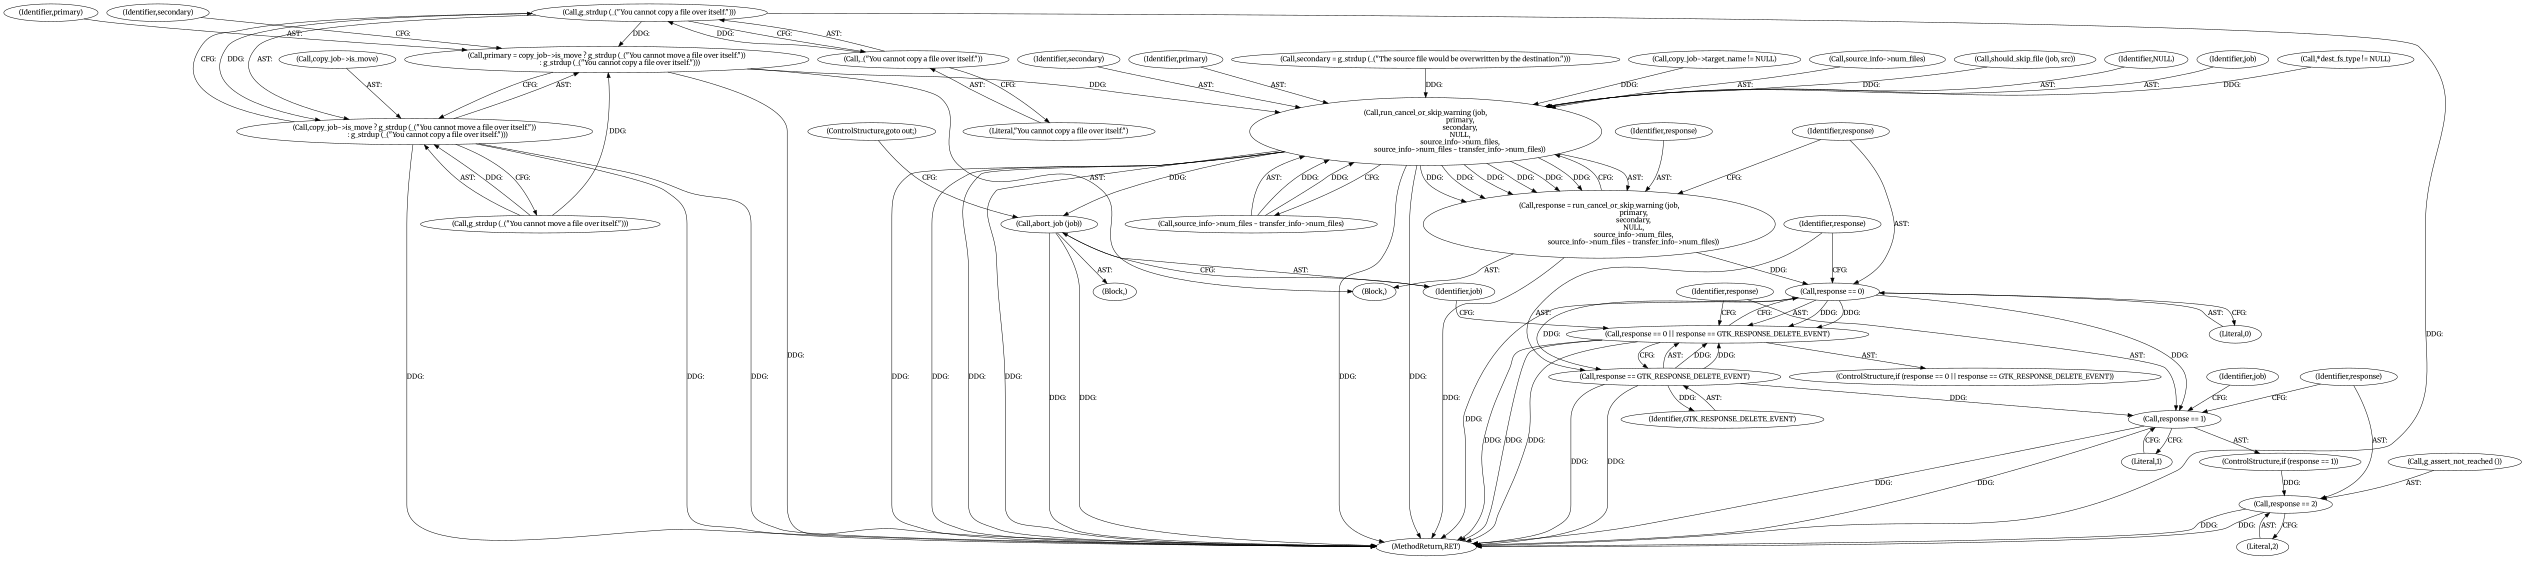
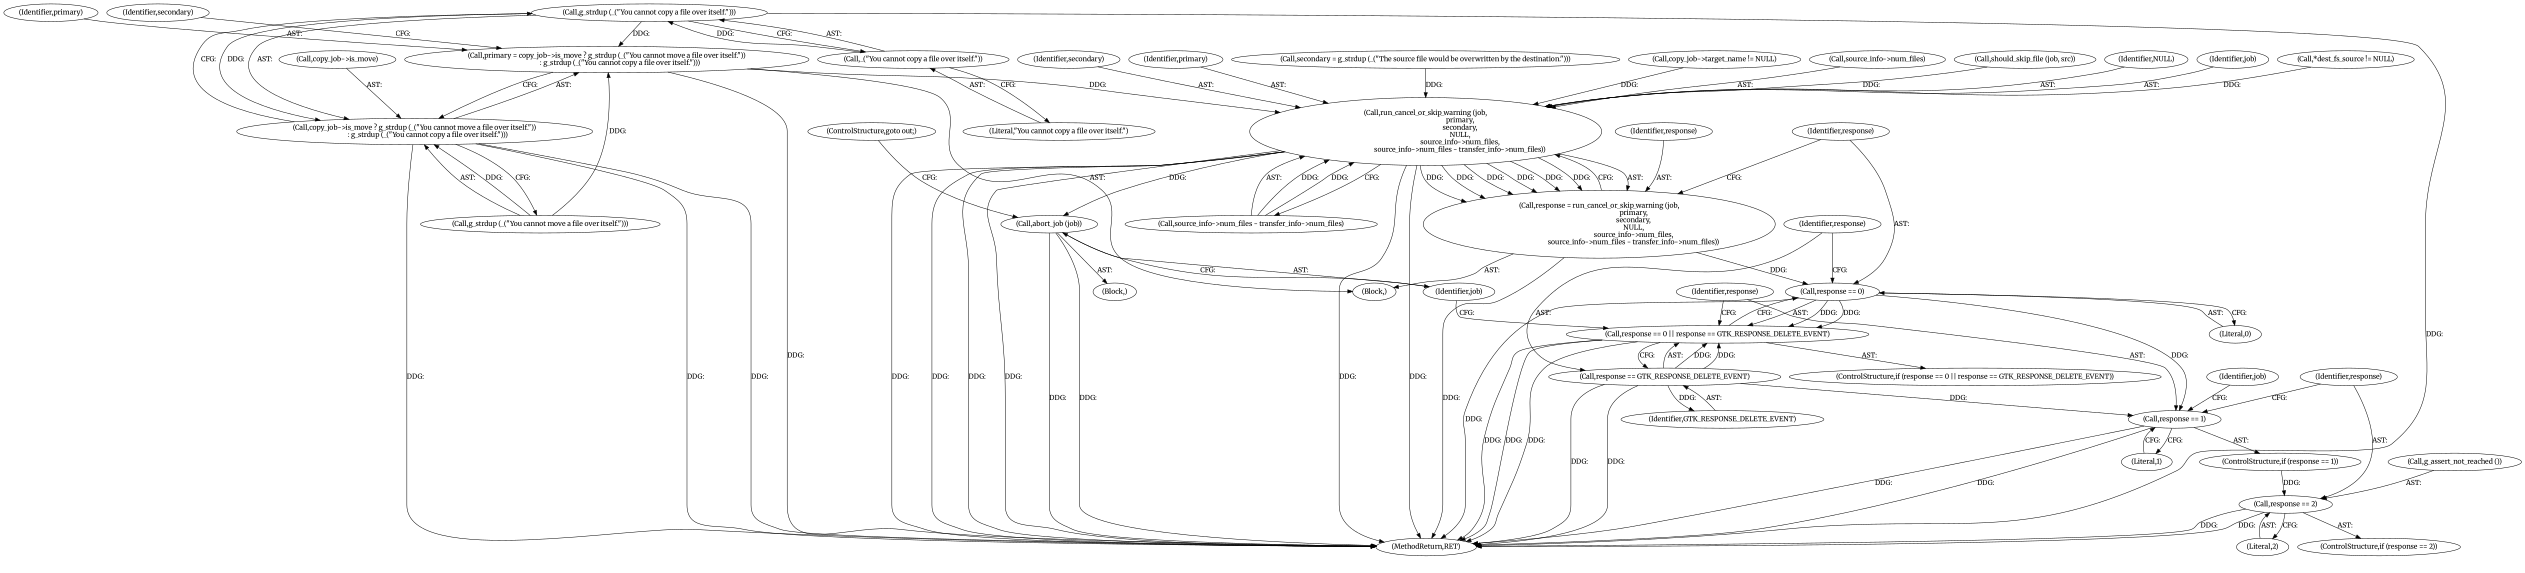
(2346, 60) -> (2346, 60)
(1575, 310) -> none
none -> (2379, 547)
